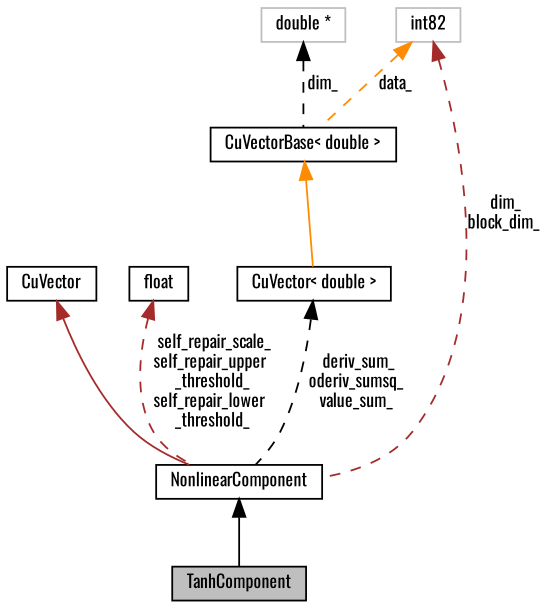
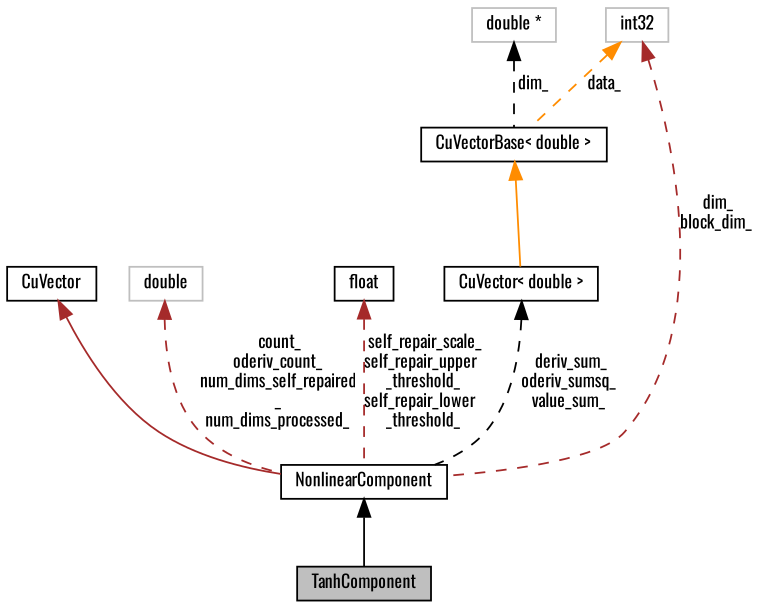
(428, 25) -> (637, 25)
none -> (166, 284)
